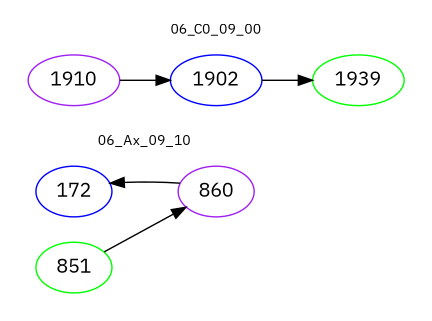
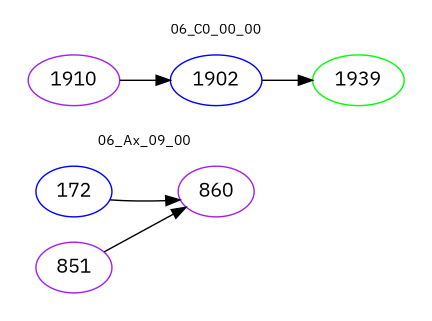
(216, 30) -> (216, 30)
(145, 142) -> (145, 142)
(152, 182) -> (138, 201)
(74, 268) -> (74, 268)
